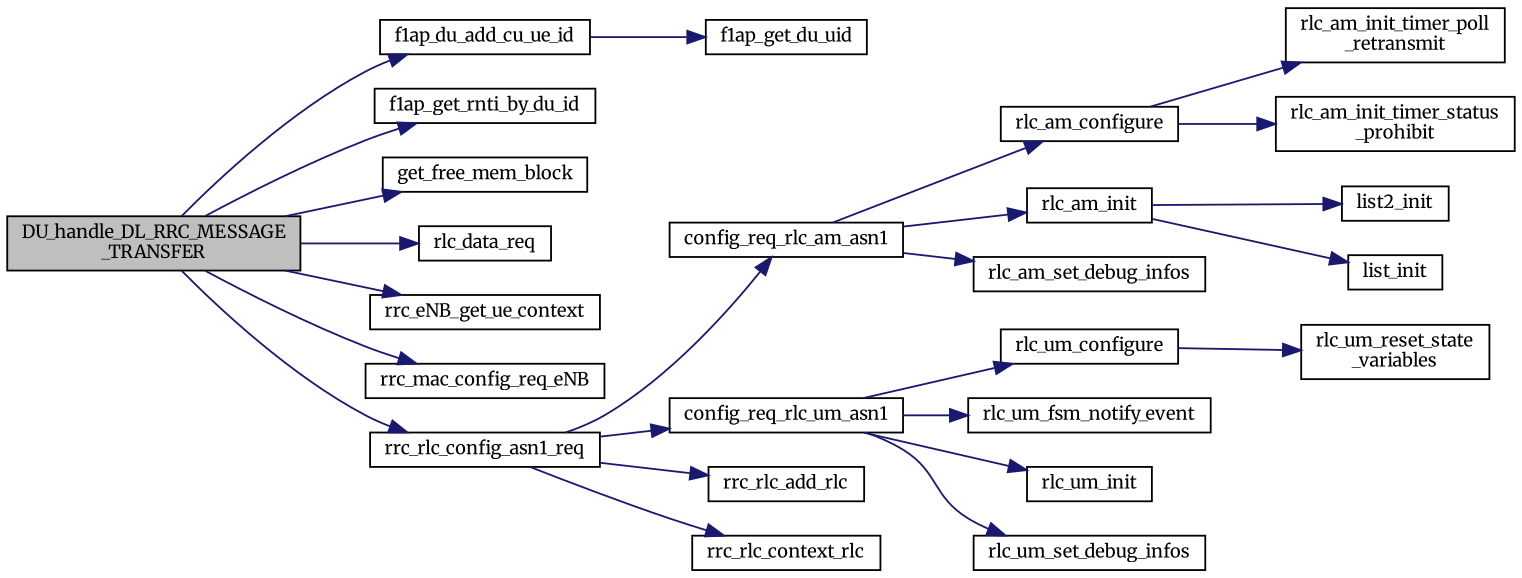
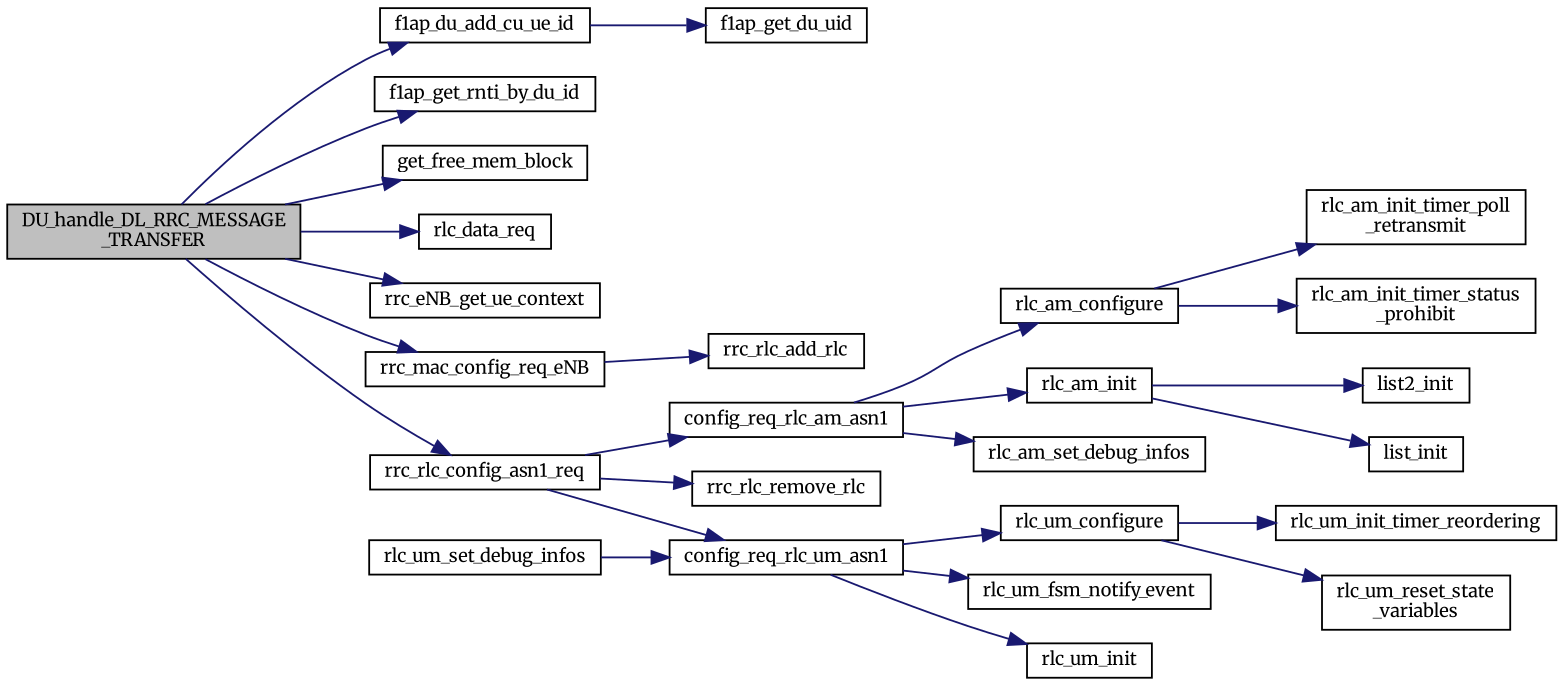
(645, 468) -> (647, 359)
(931, 477) -> (626, 557)
none -> (1416, 523)
(786, 553) -> (786, 489)
